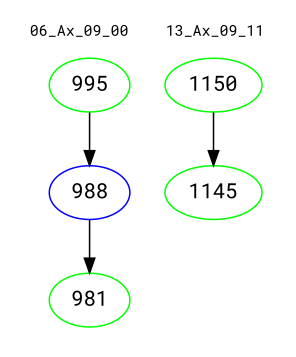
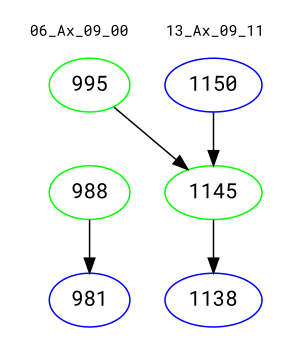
(214, 85) -> (214, 85)
(90, 132) -> (133, 123)
(90, 193) -> (90, 193)
(90, 300) -> (90, 300)
none -> (214, 300)
